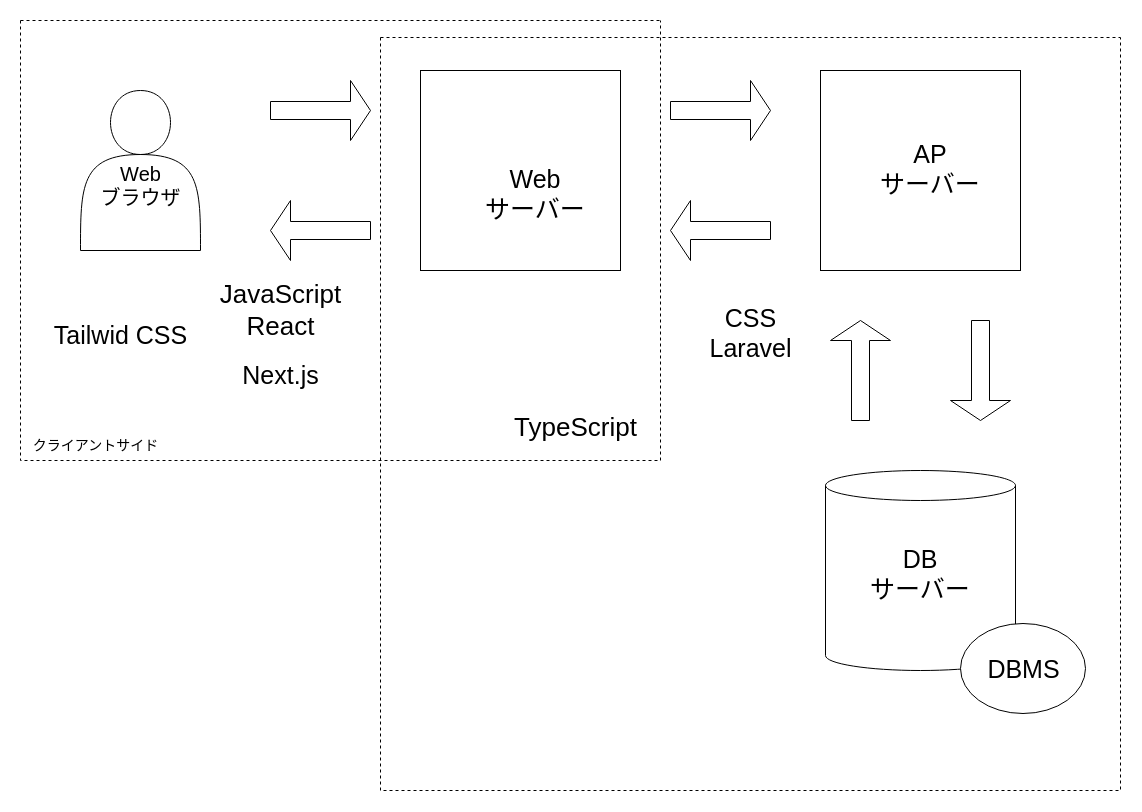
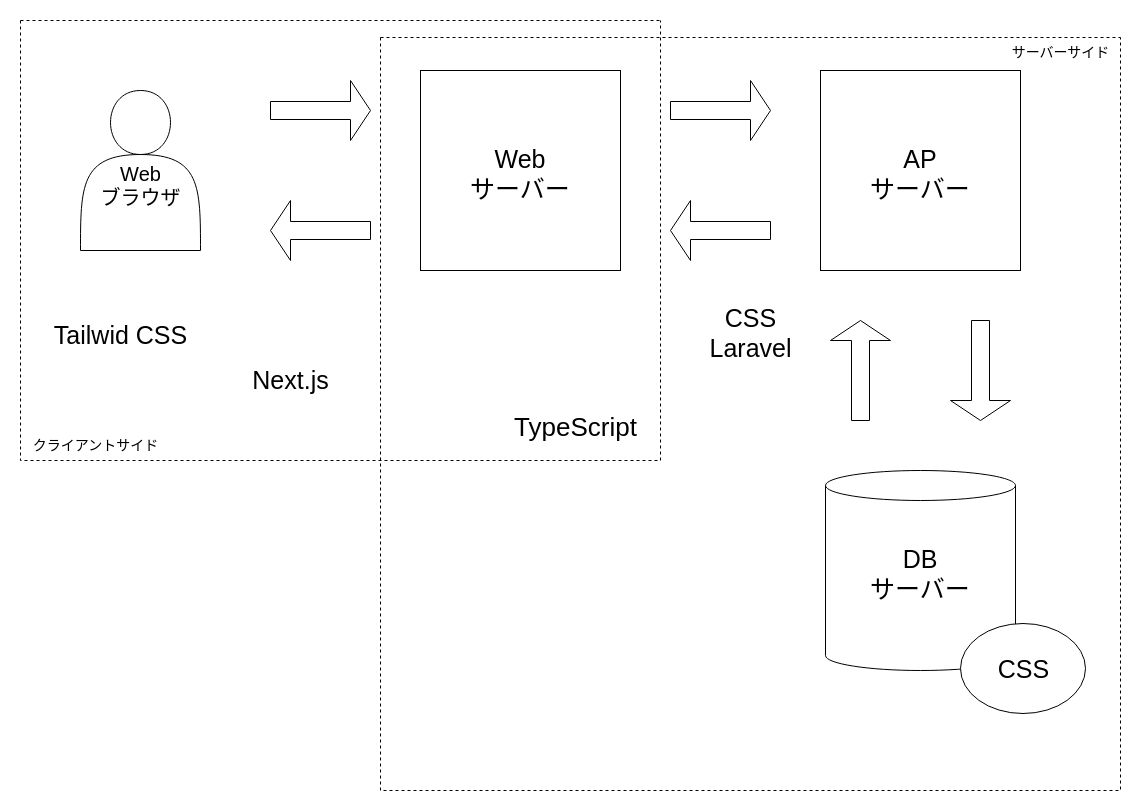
none -> (1061, 53)
(931, 168) -> (921, 173)
(536, 193) -> (521, 173)
(281, 311) -> none
(281, 375) -> (291, 380)
(1024, 669) -> (1024, 669)
